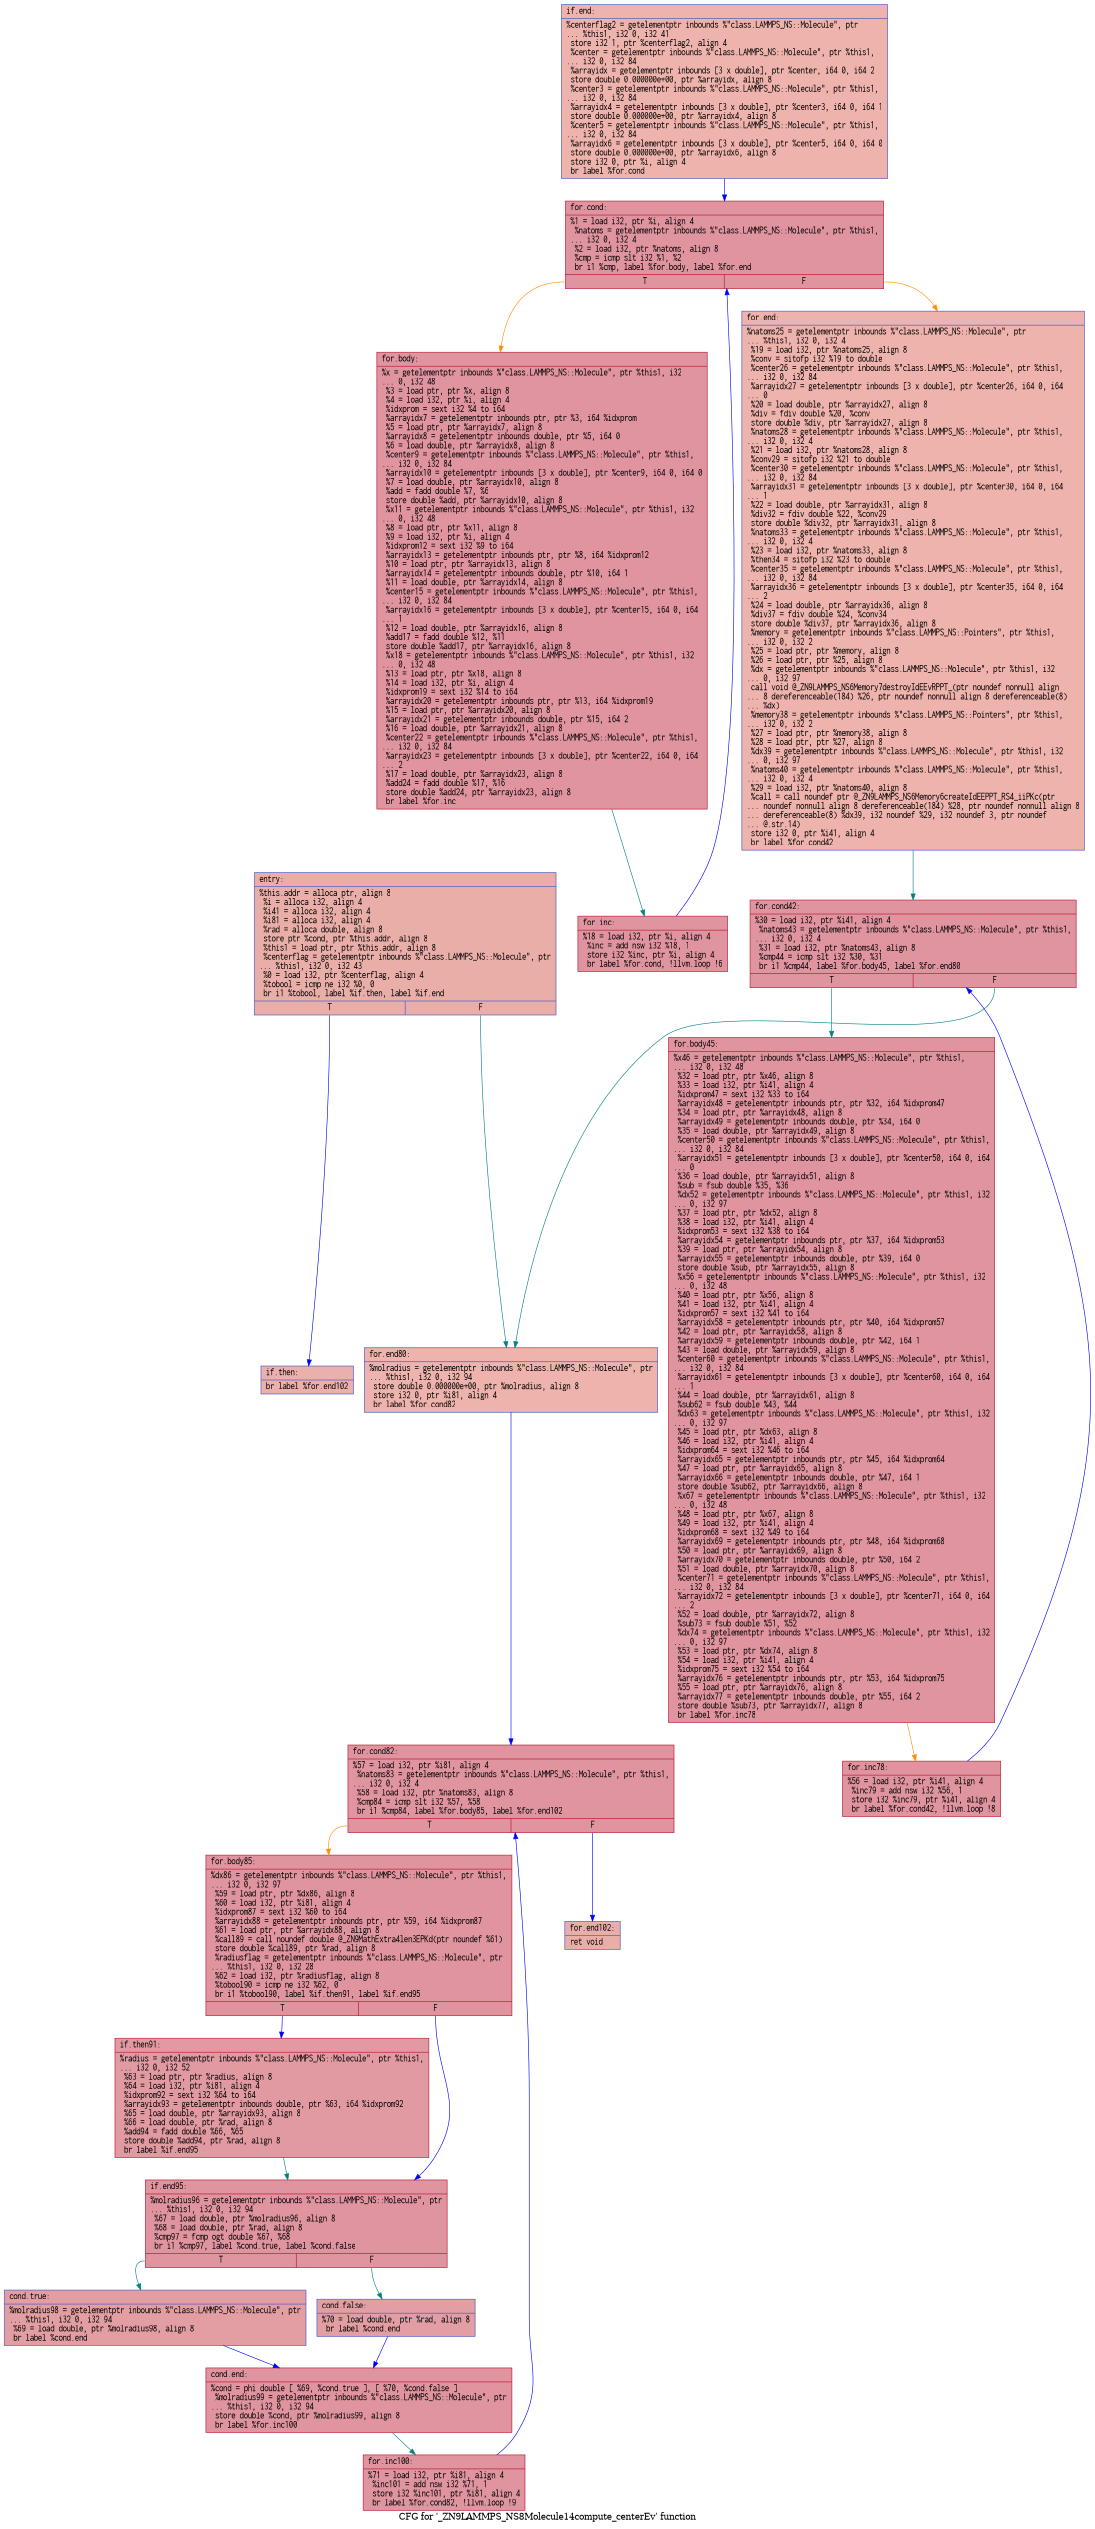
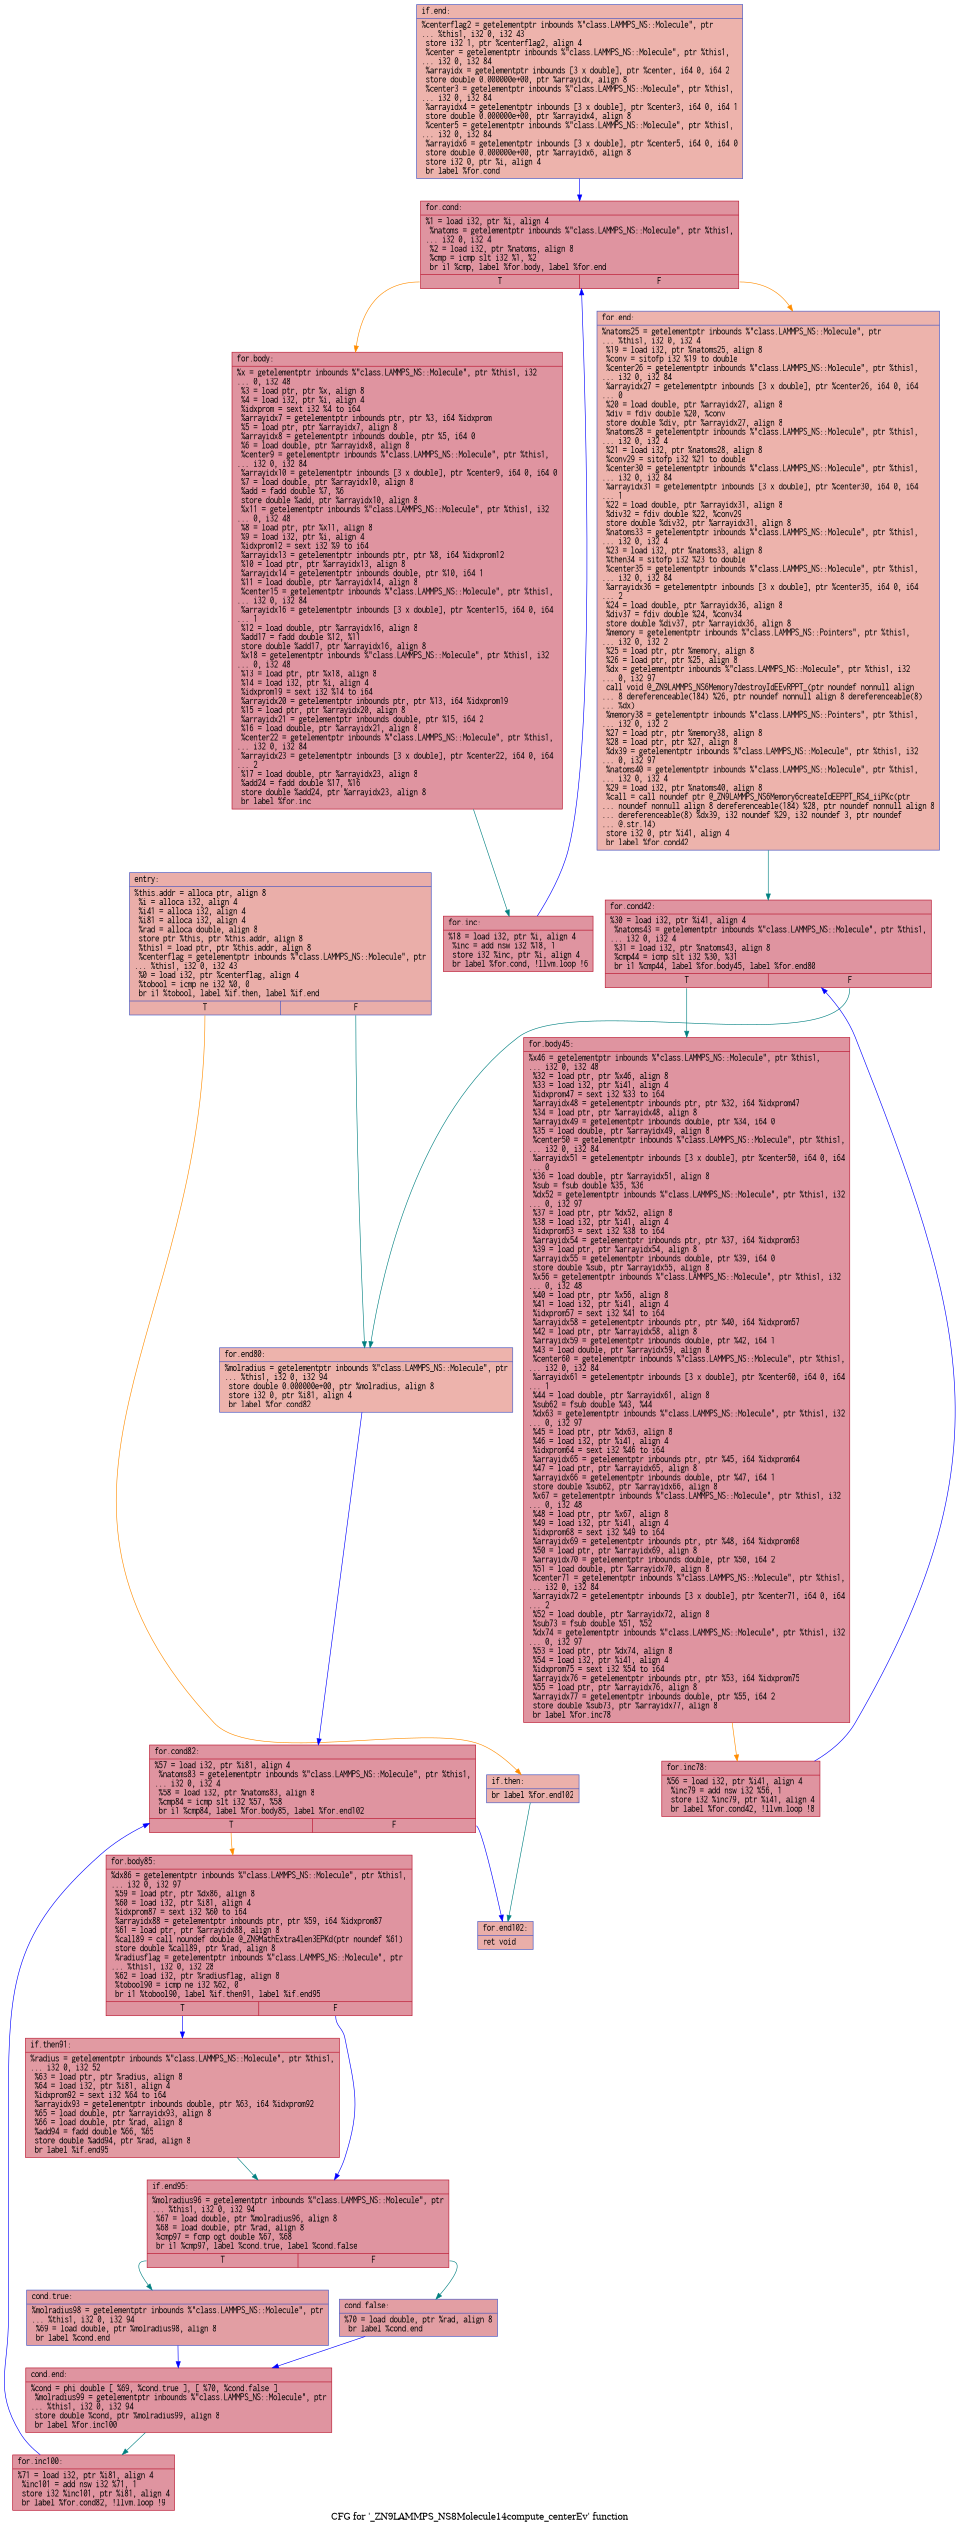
(618, 34) -> (473, 34)
(343, 939) -> (219, 939)
(323, 1188) -> (120, 1535)
none -> (520, 1859)
